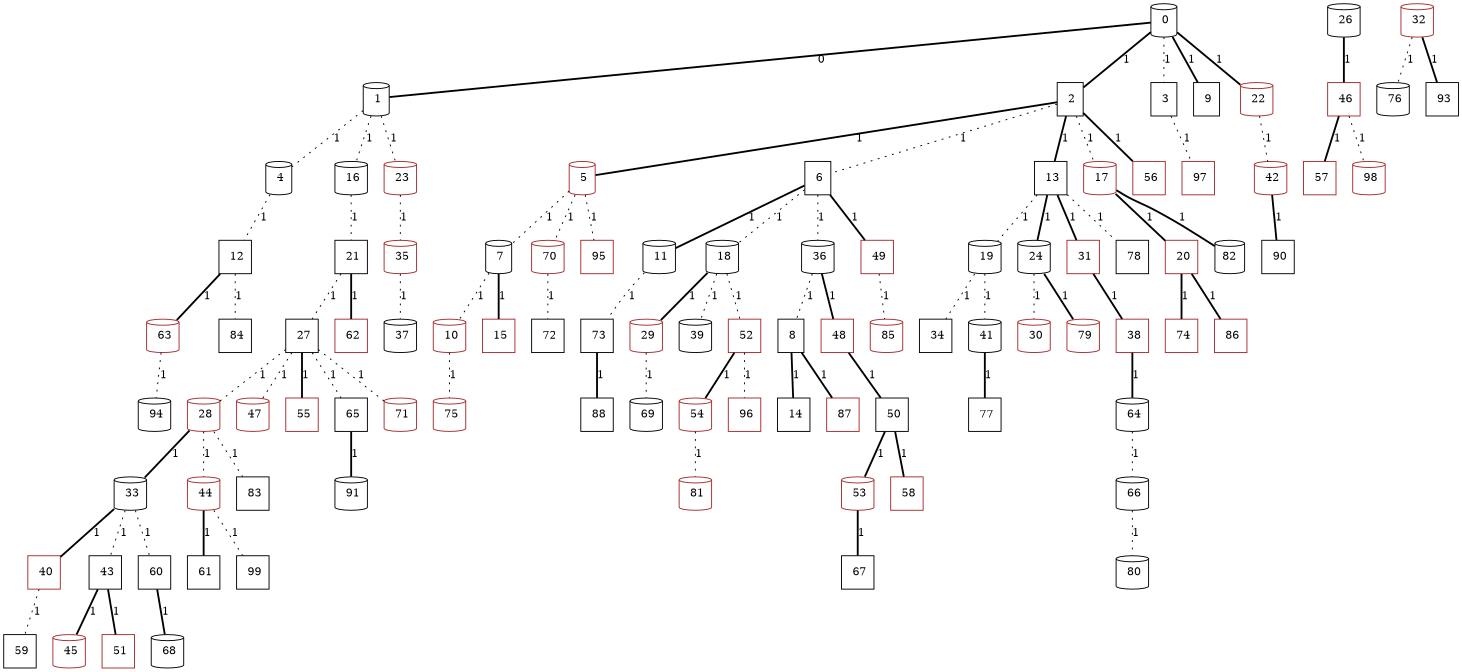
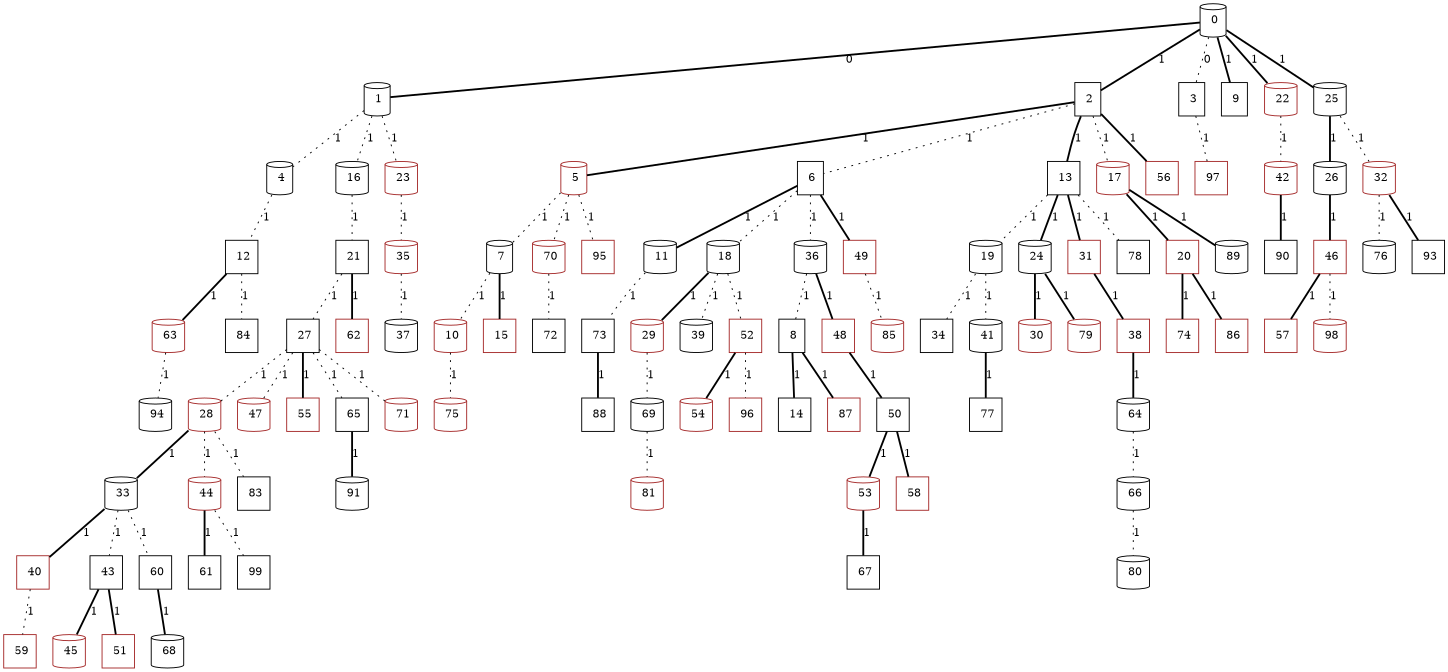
(1168, 60) -> (1208, 60)
none -> (1330, 99)
(1230, 257) -> (1232, 257)
(1034, 296) -> (1035, 296)
(695, 454) -> (647, 454)
(20, 651) -> (20, 651)
